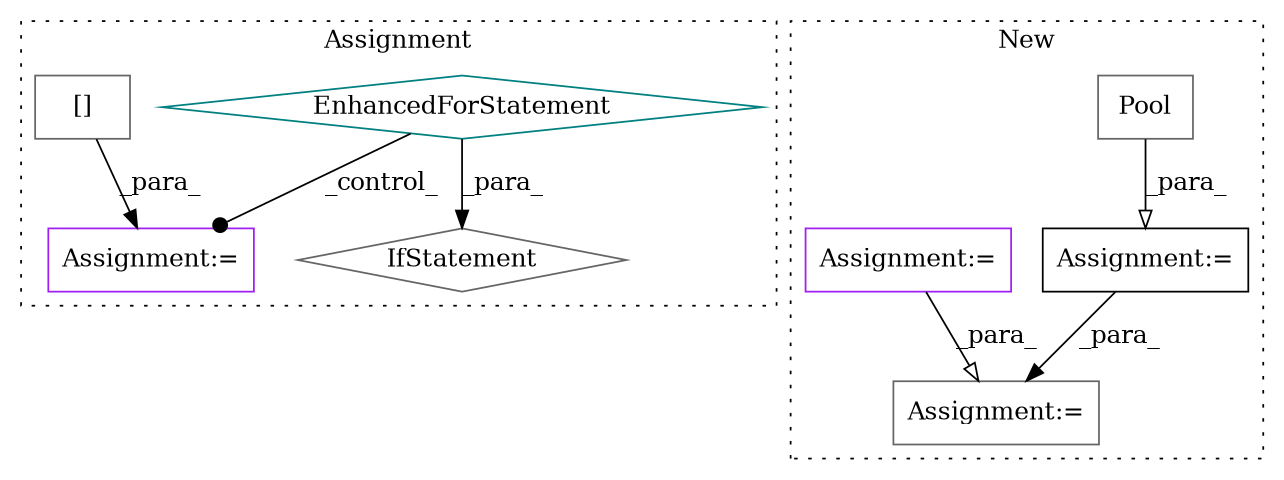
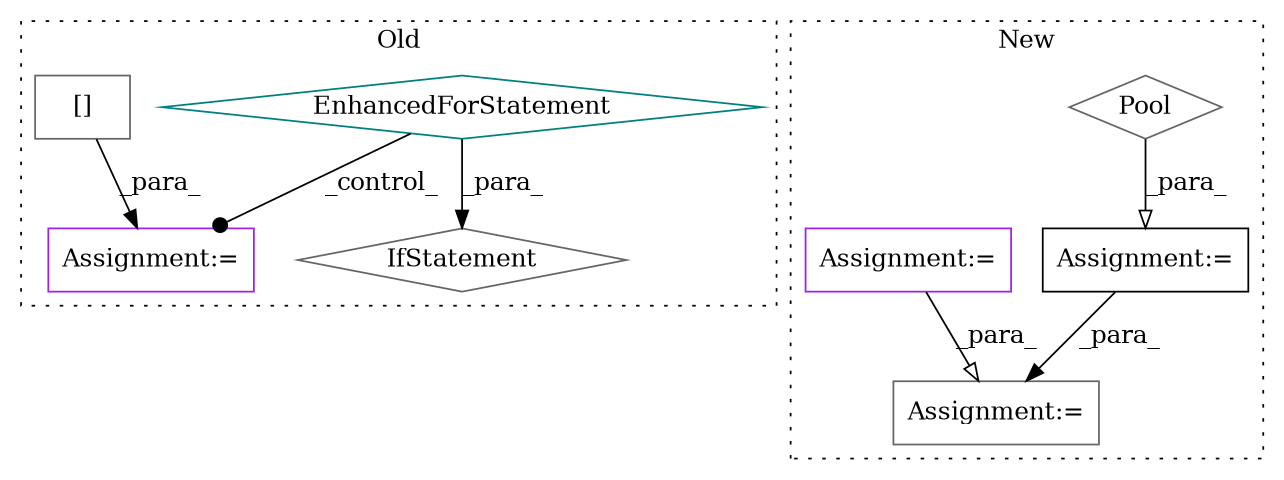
(399, 41) -> (399, 41)
(1146, 107) -> (1146, 107)
